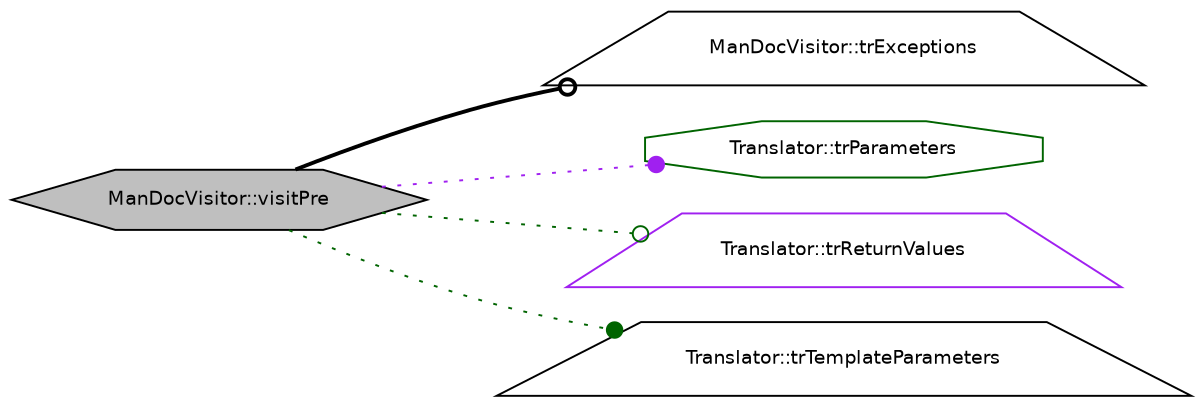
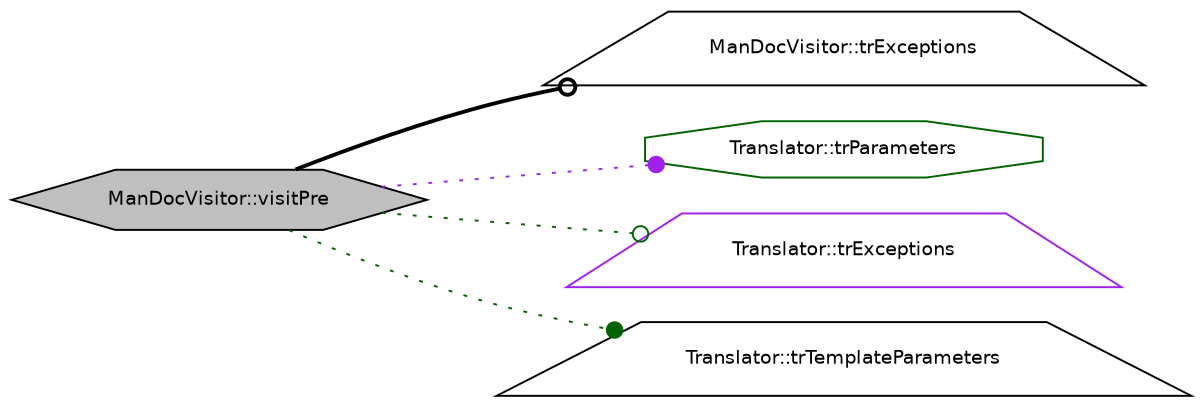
(844, 250) -> (844, 250)
